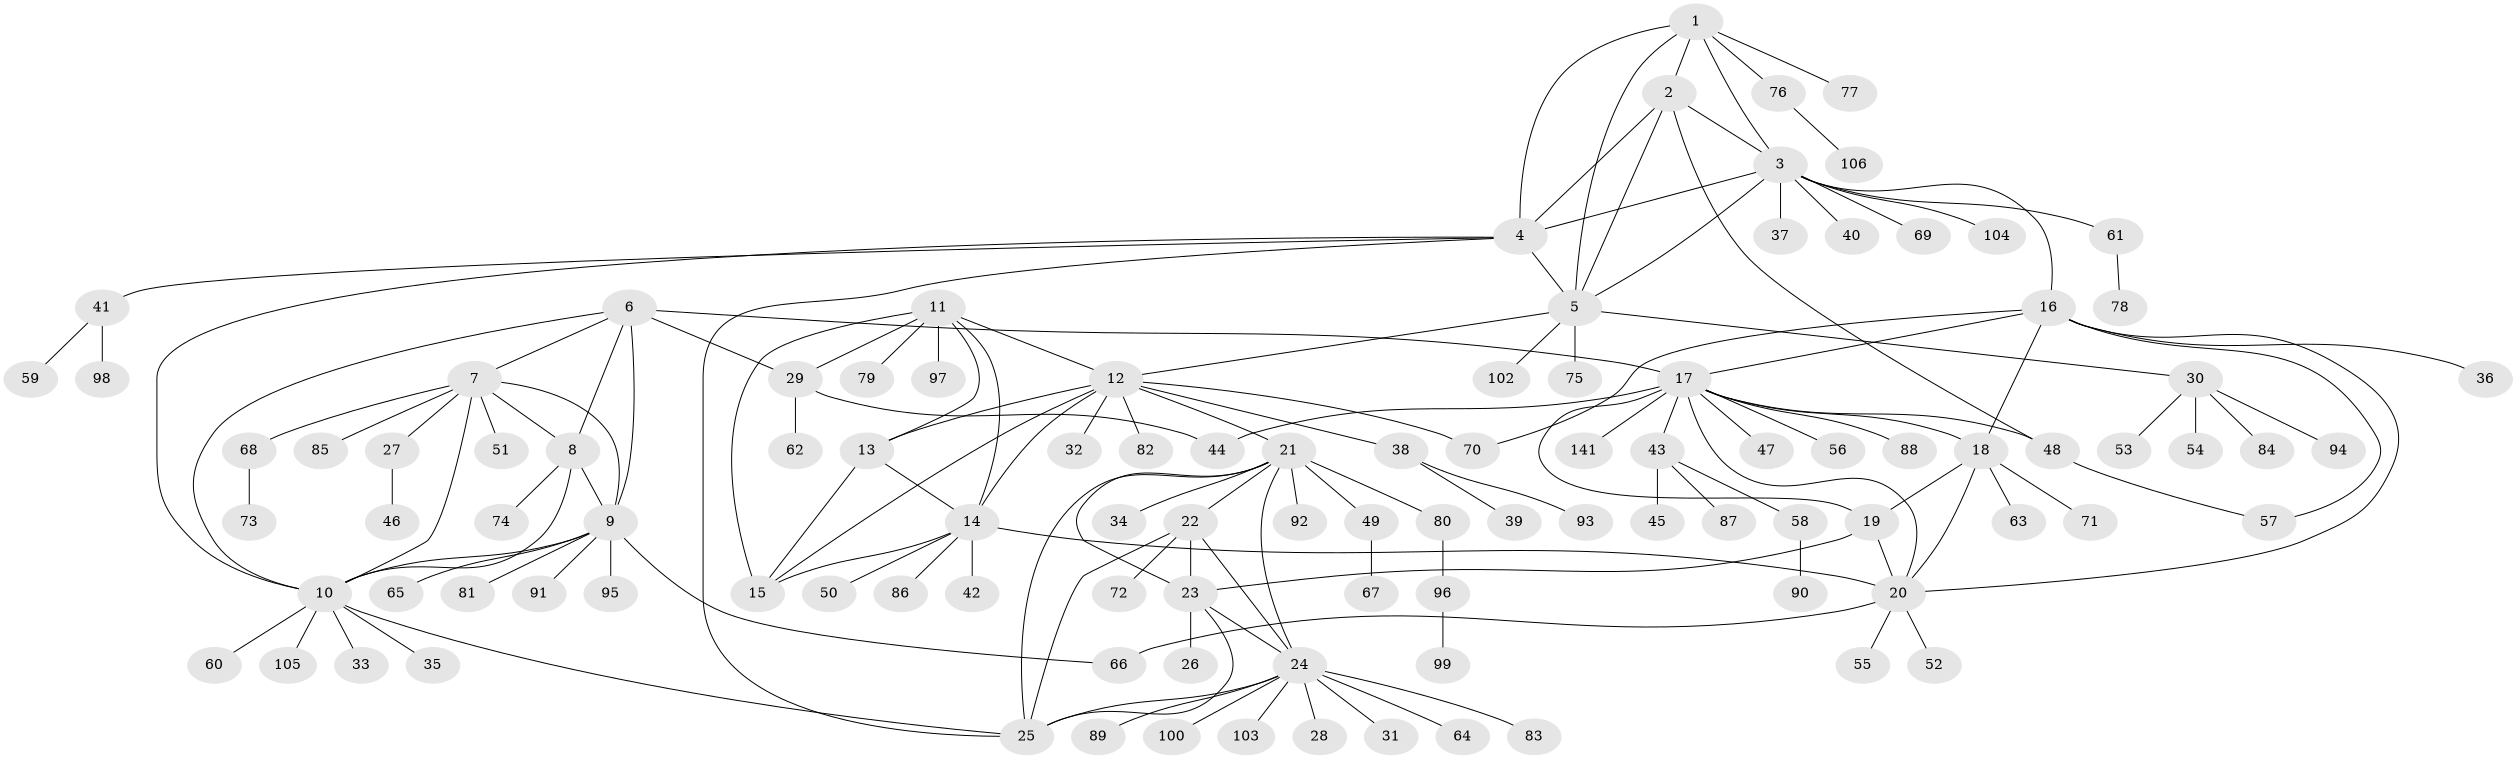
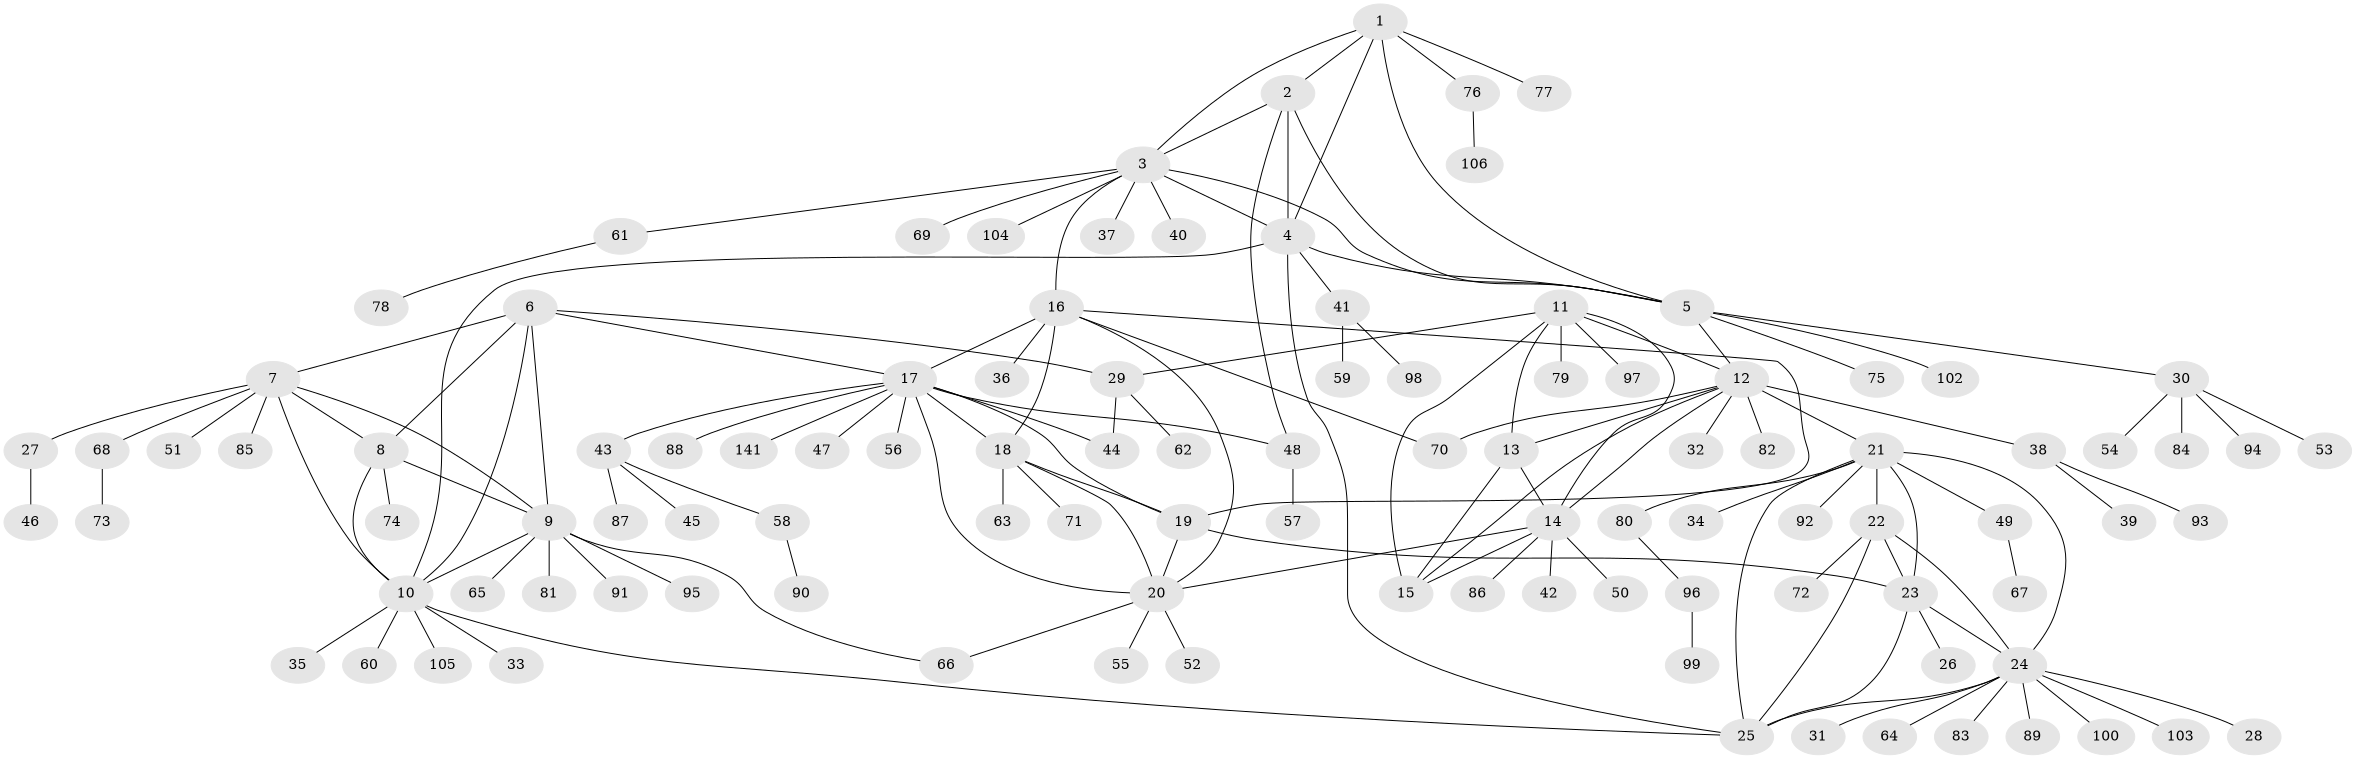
(2299, 366) -> (1786, 368)
